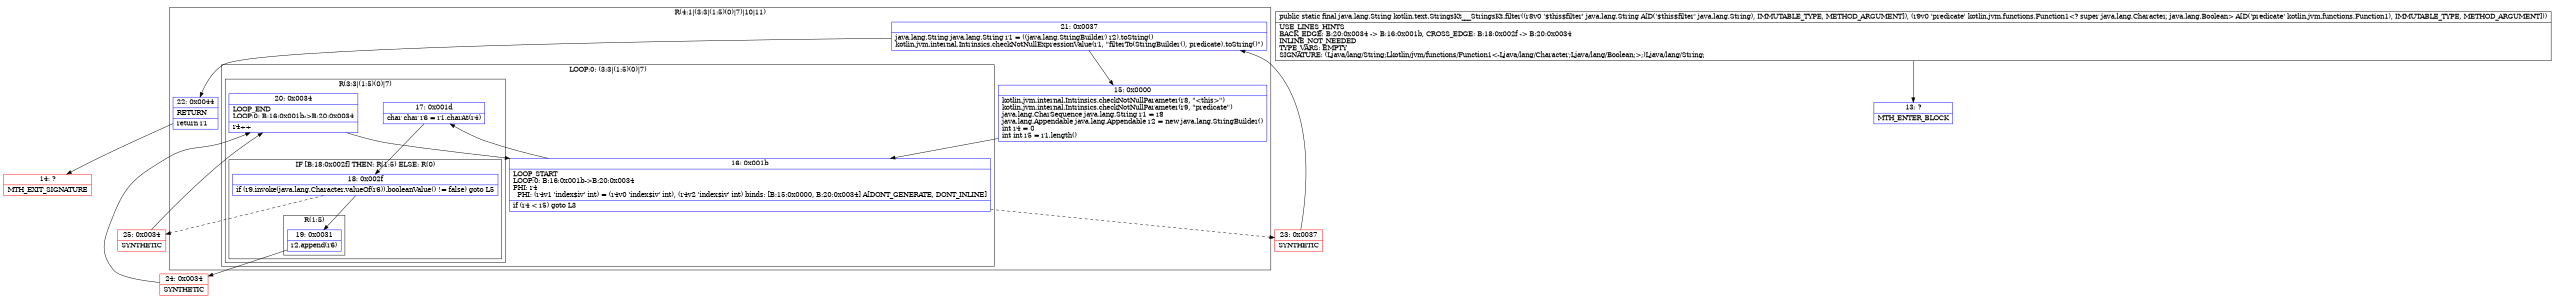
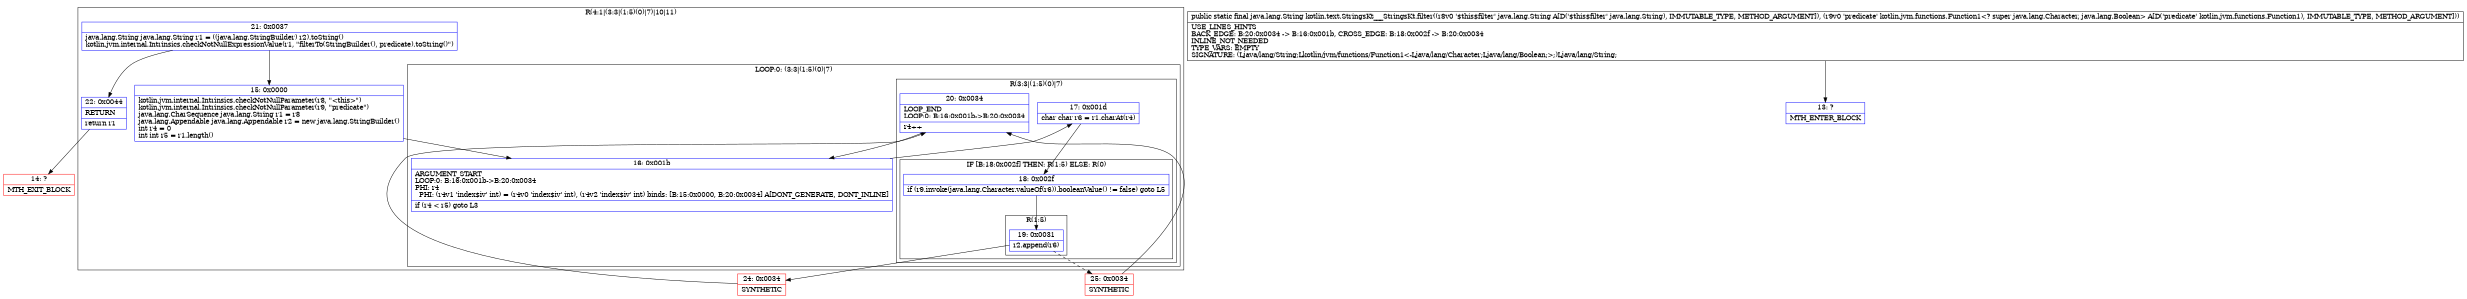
(535, 174) -> (448, 174)
(48, 190) -> (39, 190)
(247, 214) -> (1071, 261)
(1299, 241) -> none
